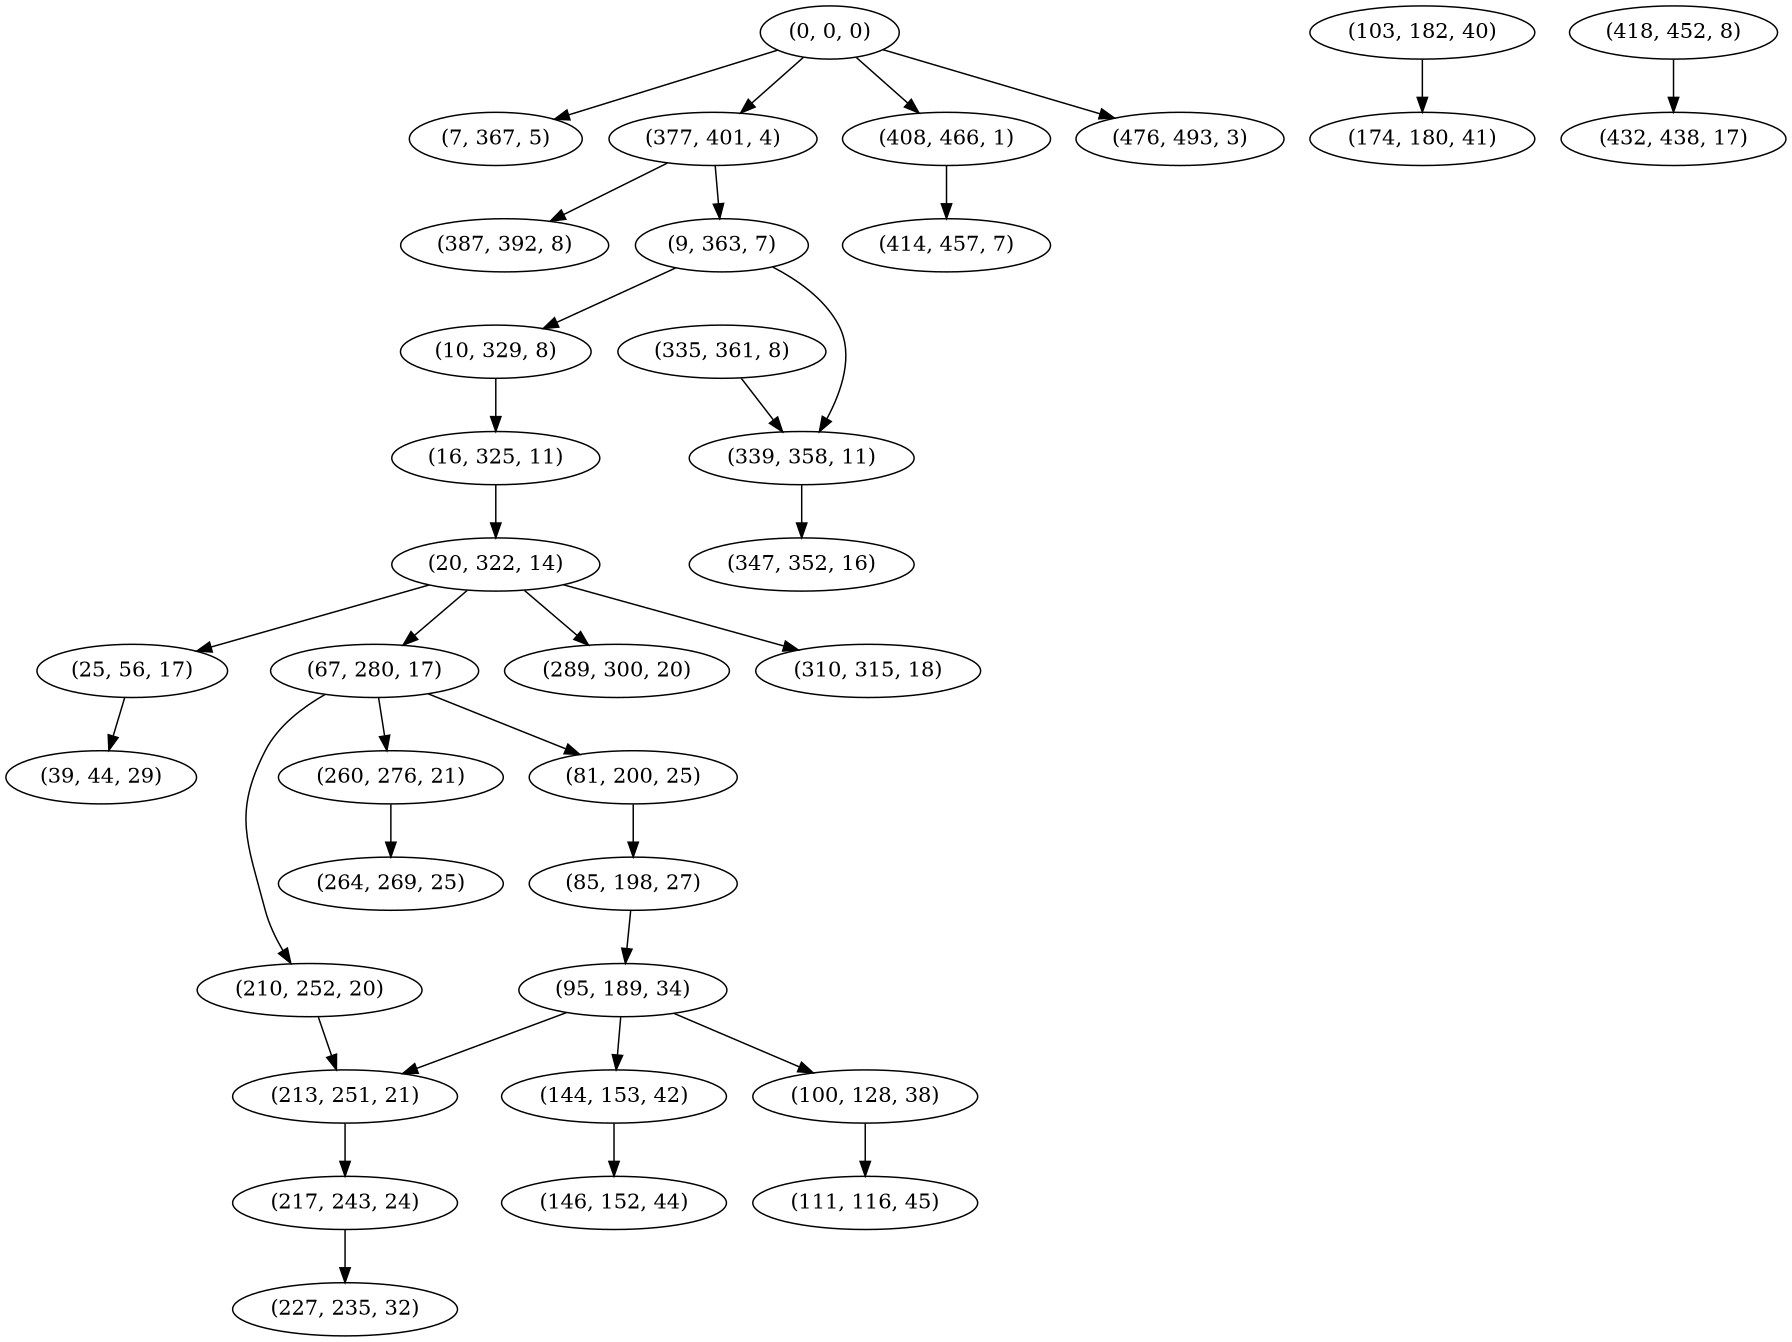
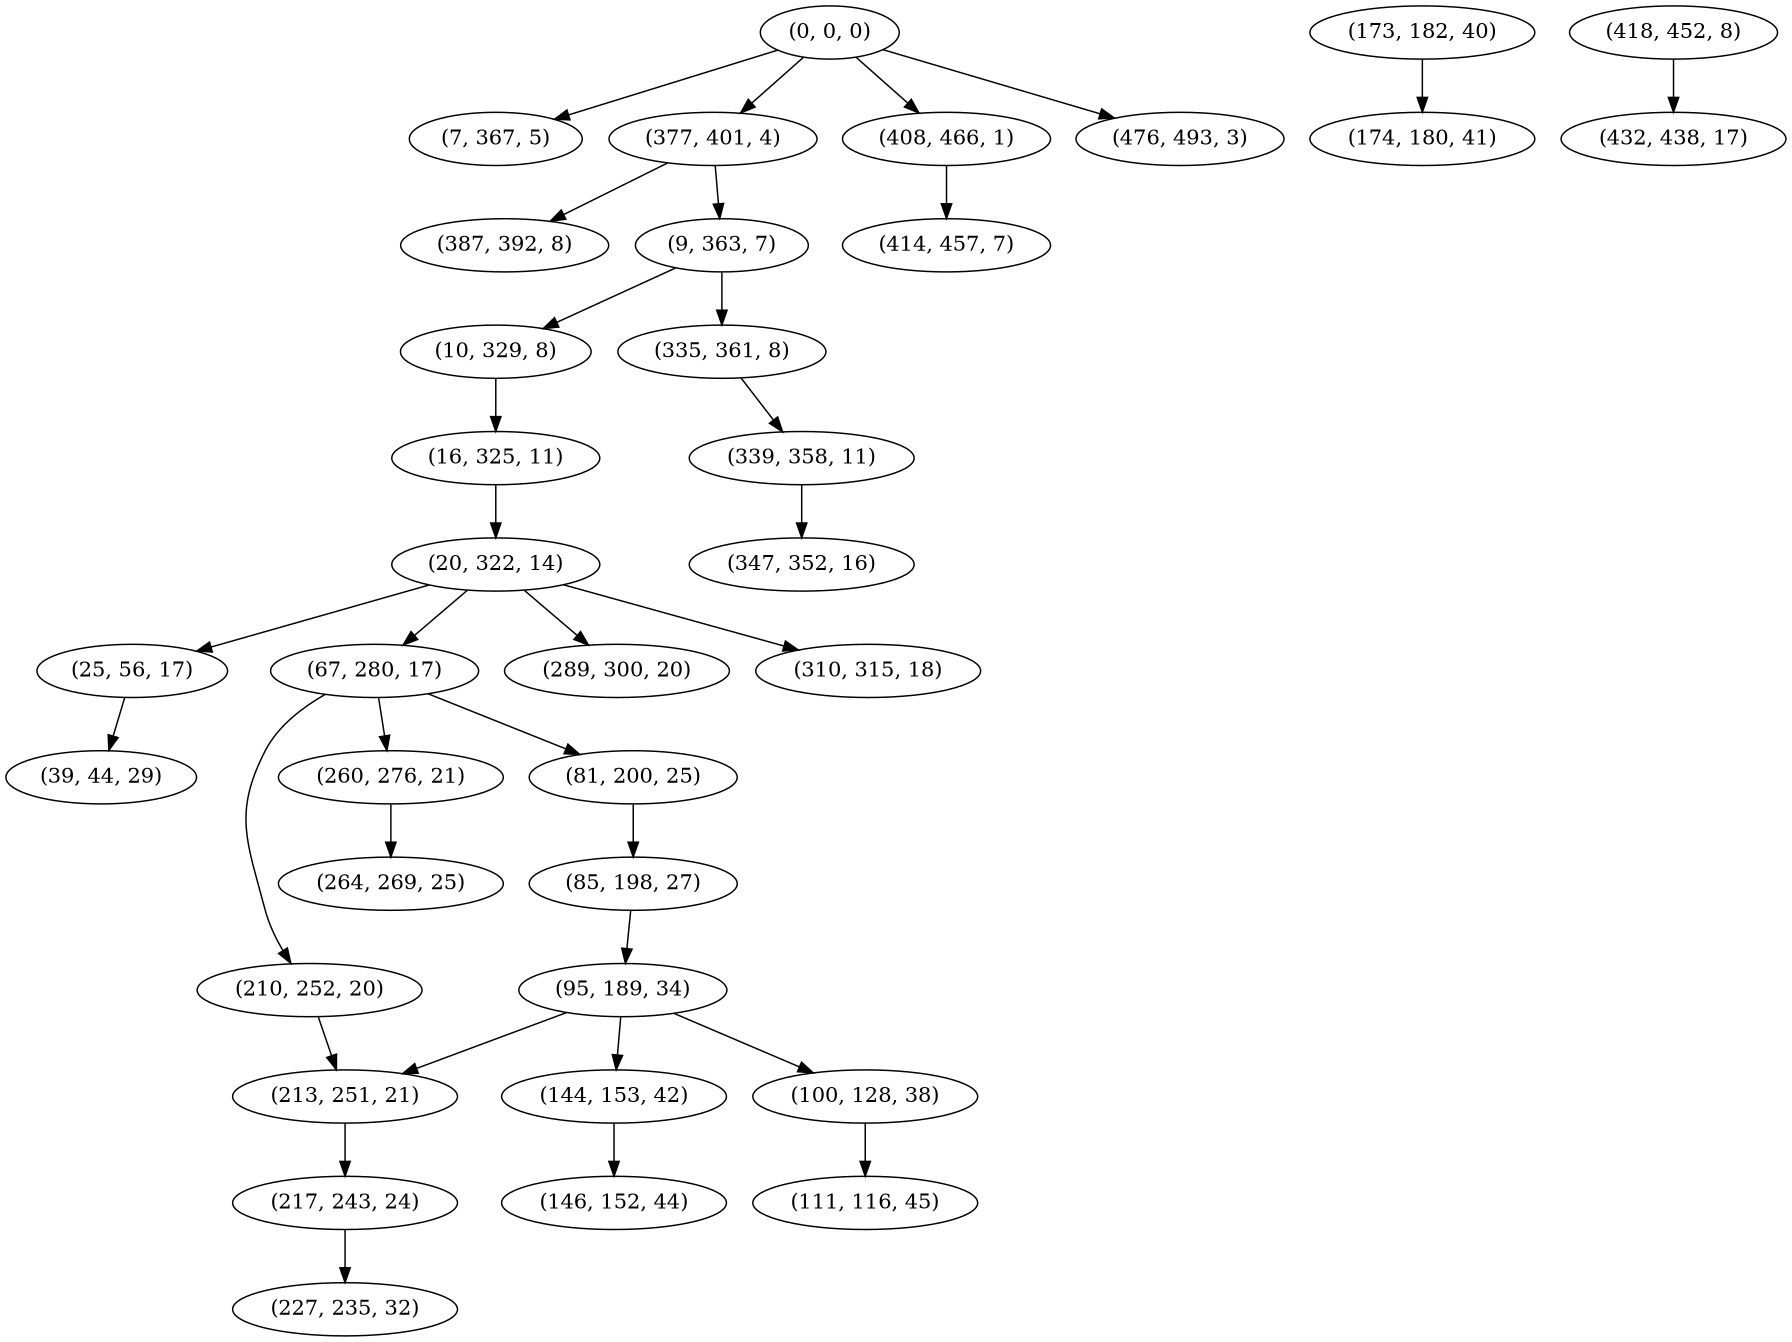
(1422, 33) -> (1422, 33)
(840, 329) -> (722, 291)
